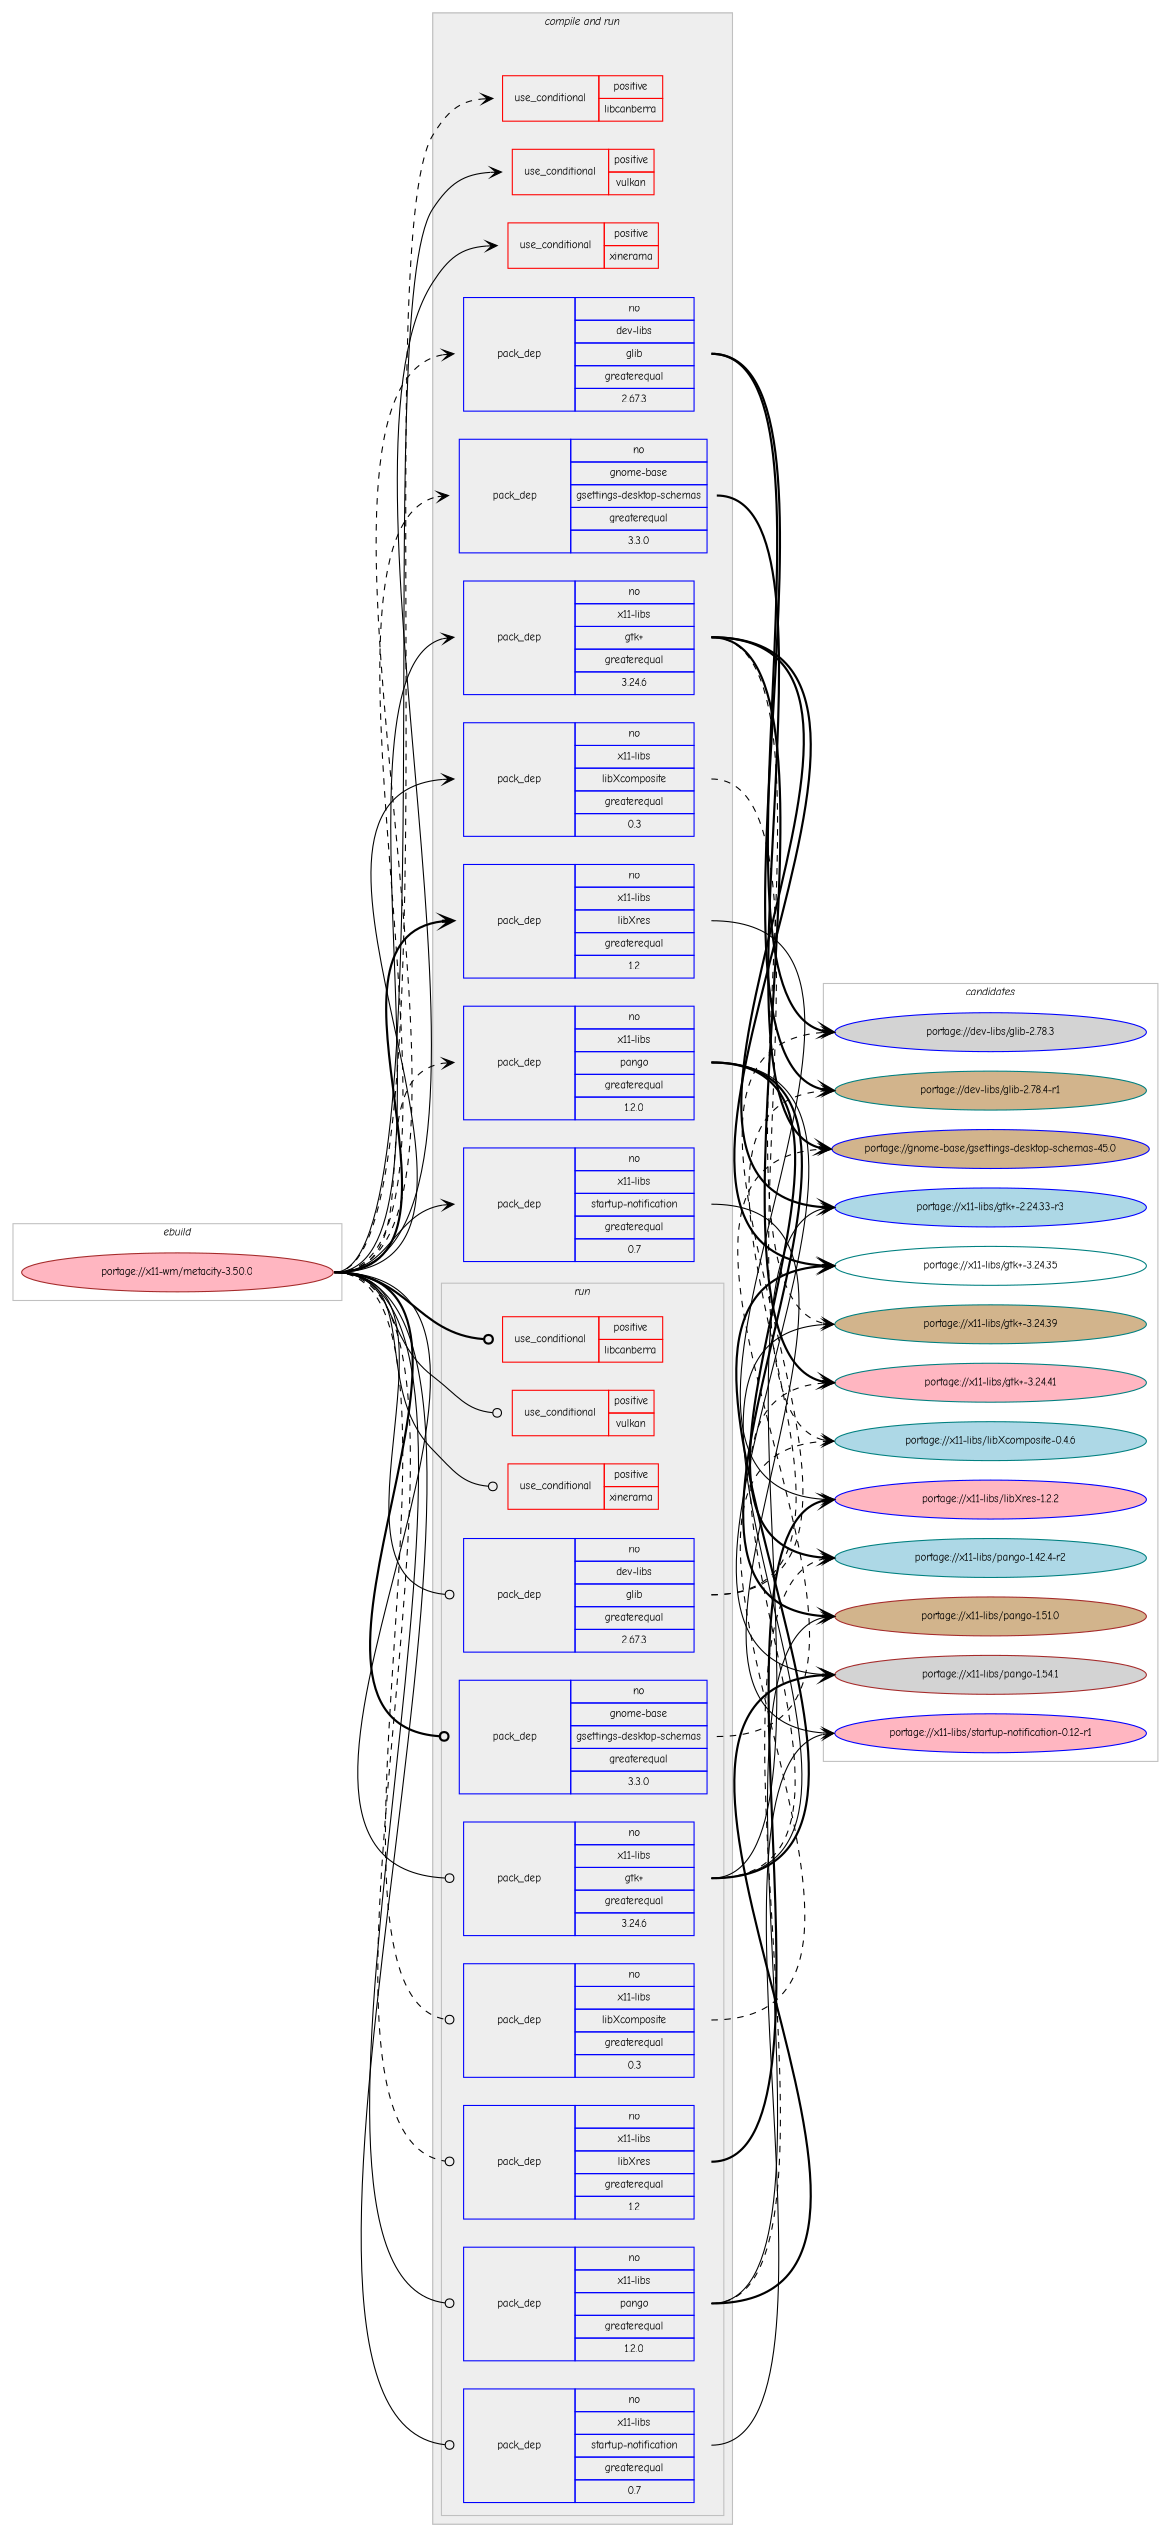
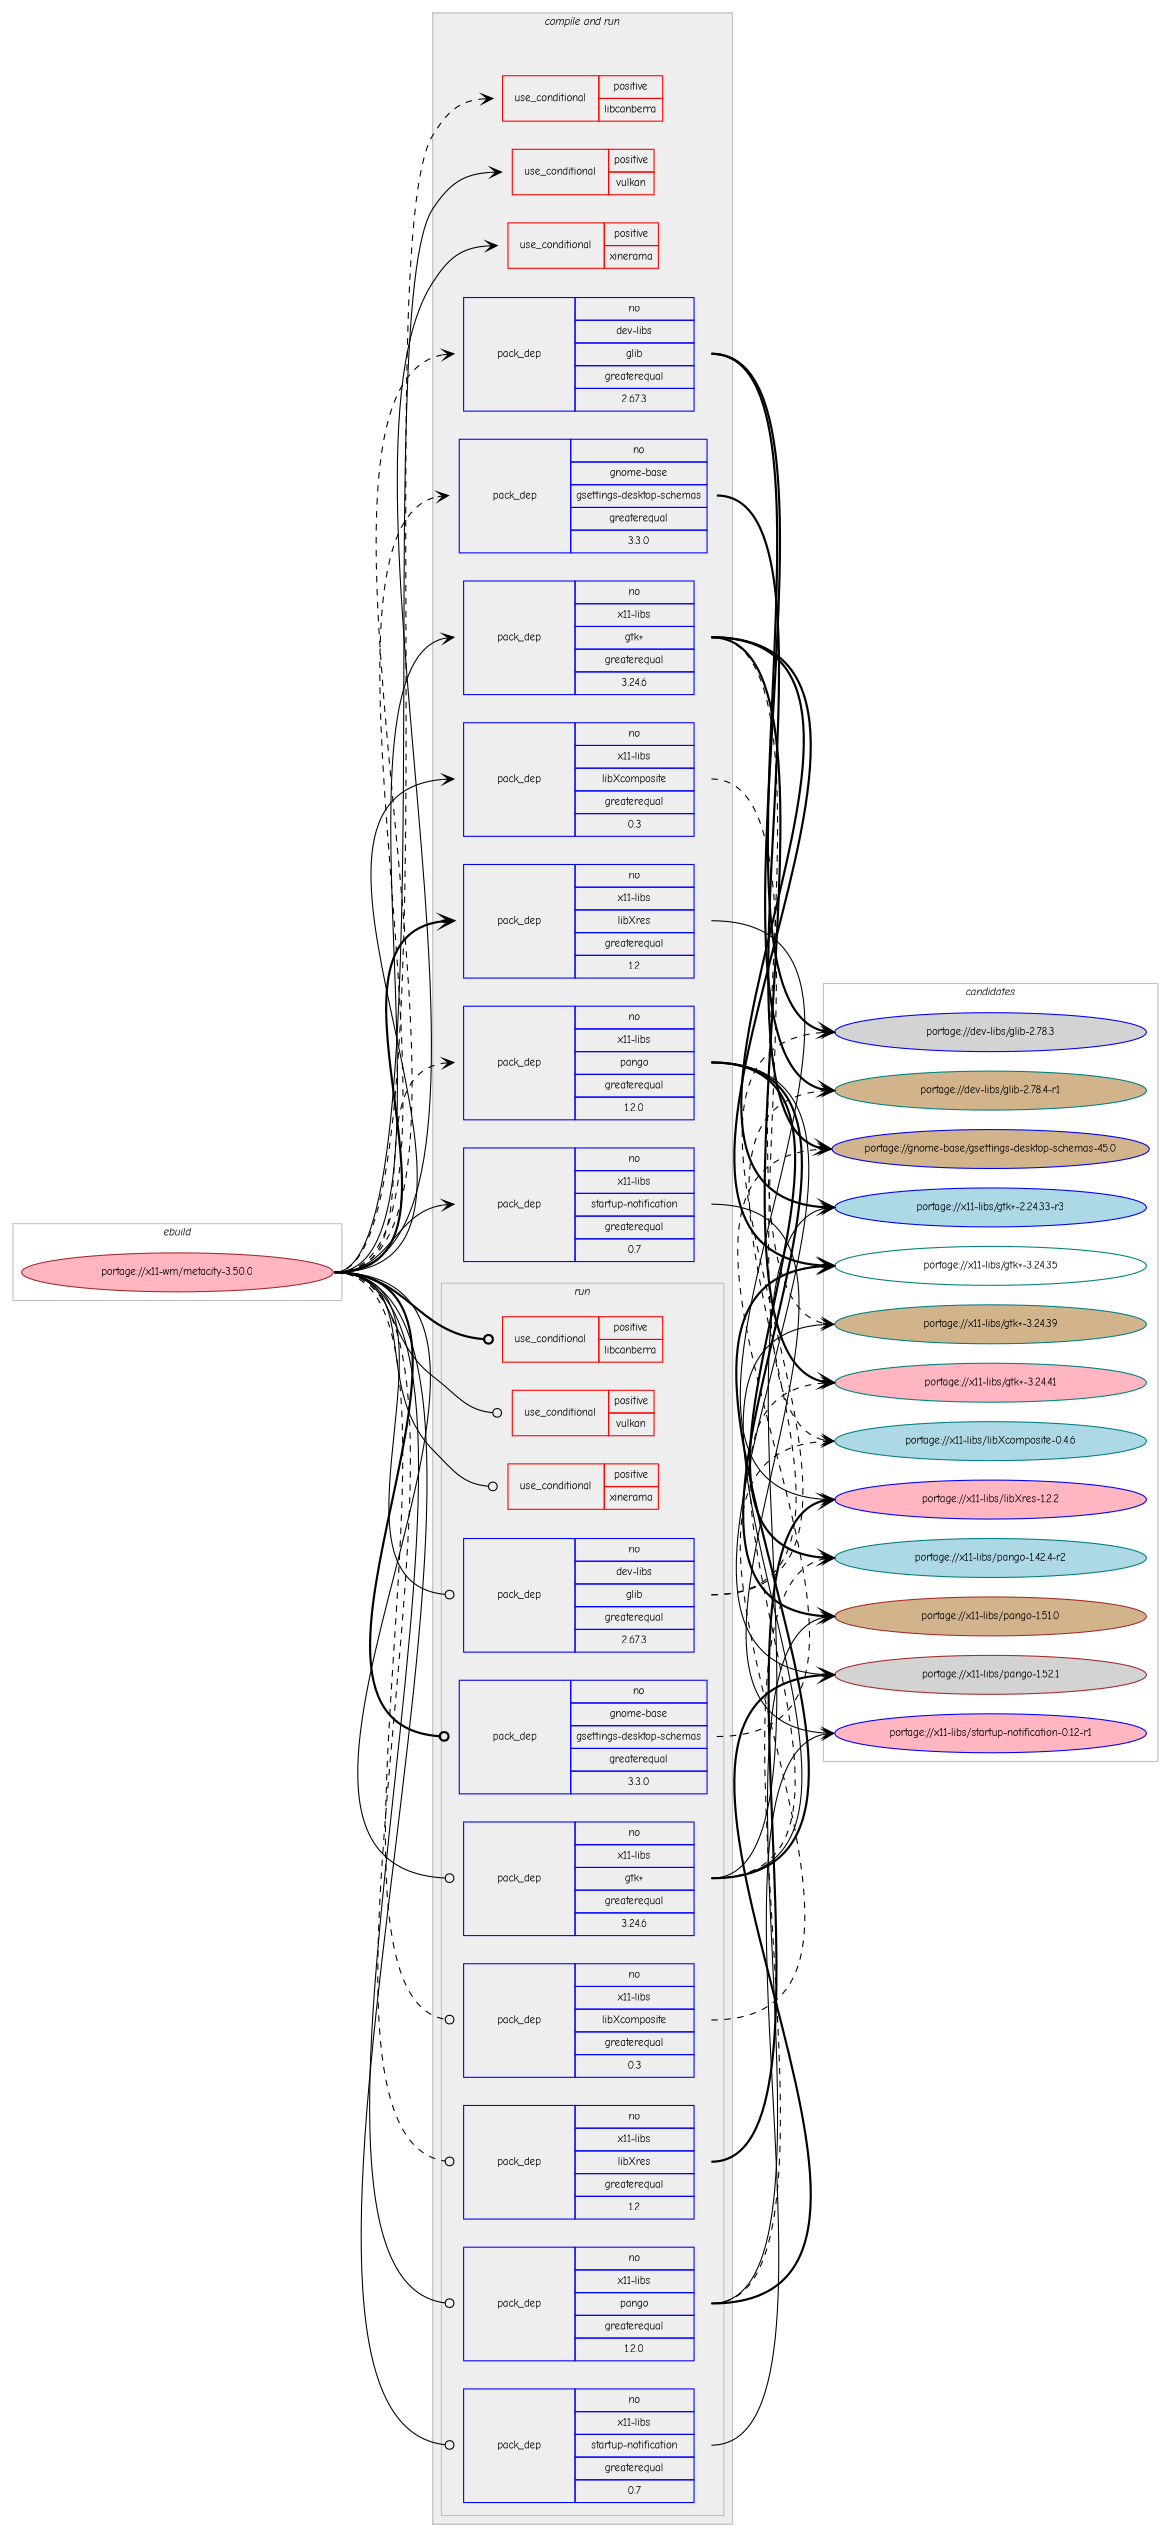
(991, 1675) -> (991, 1675)
